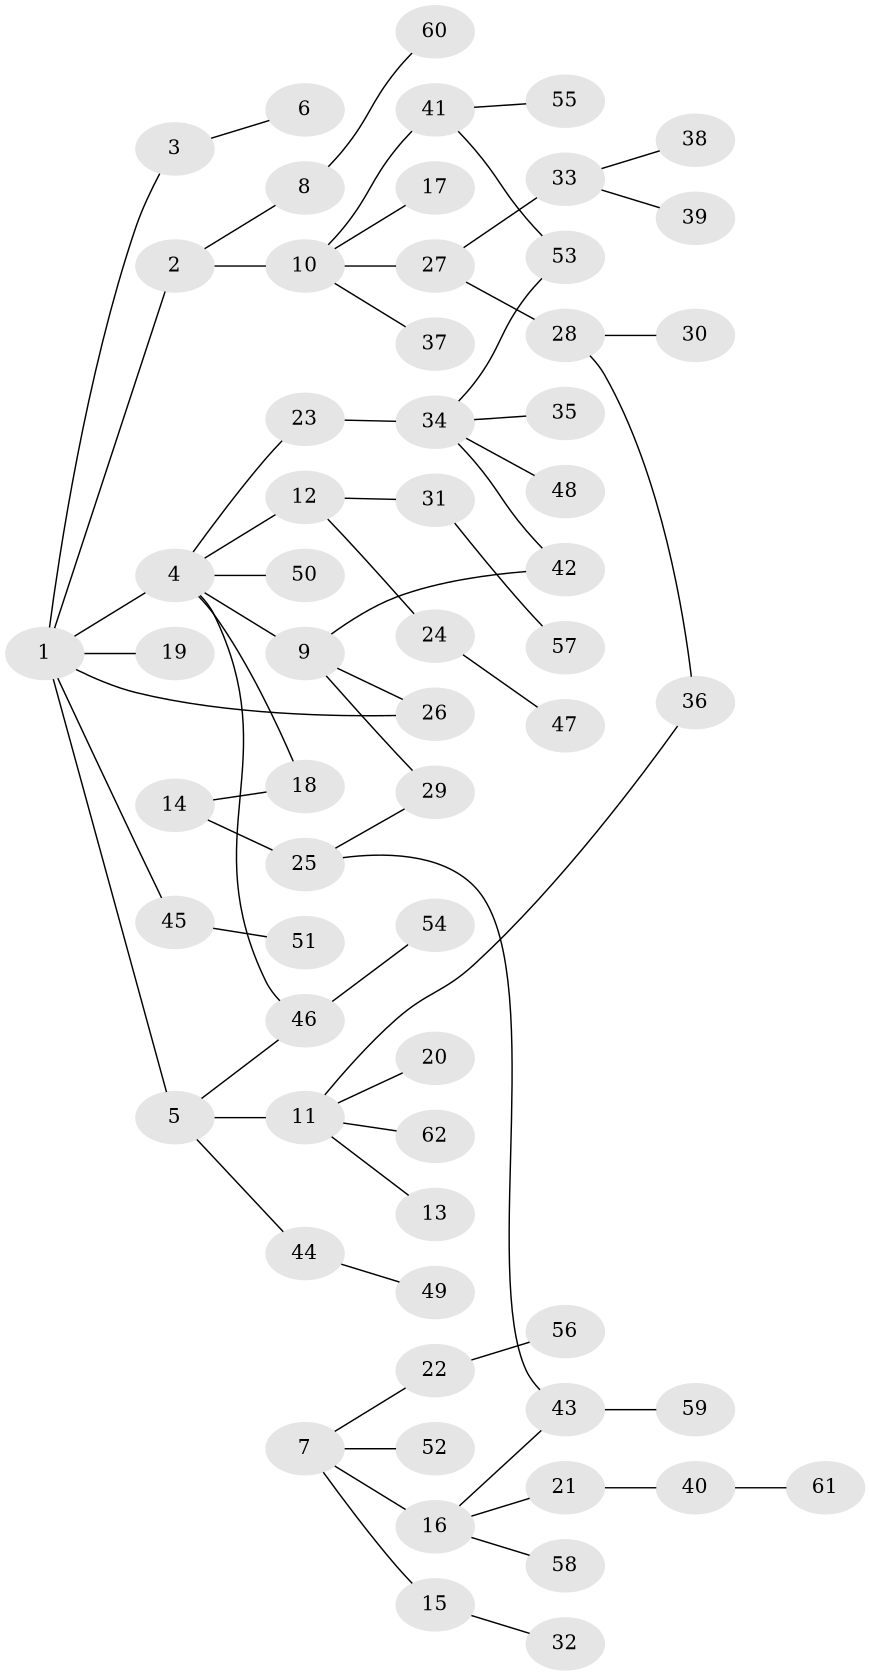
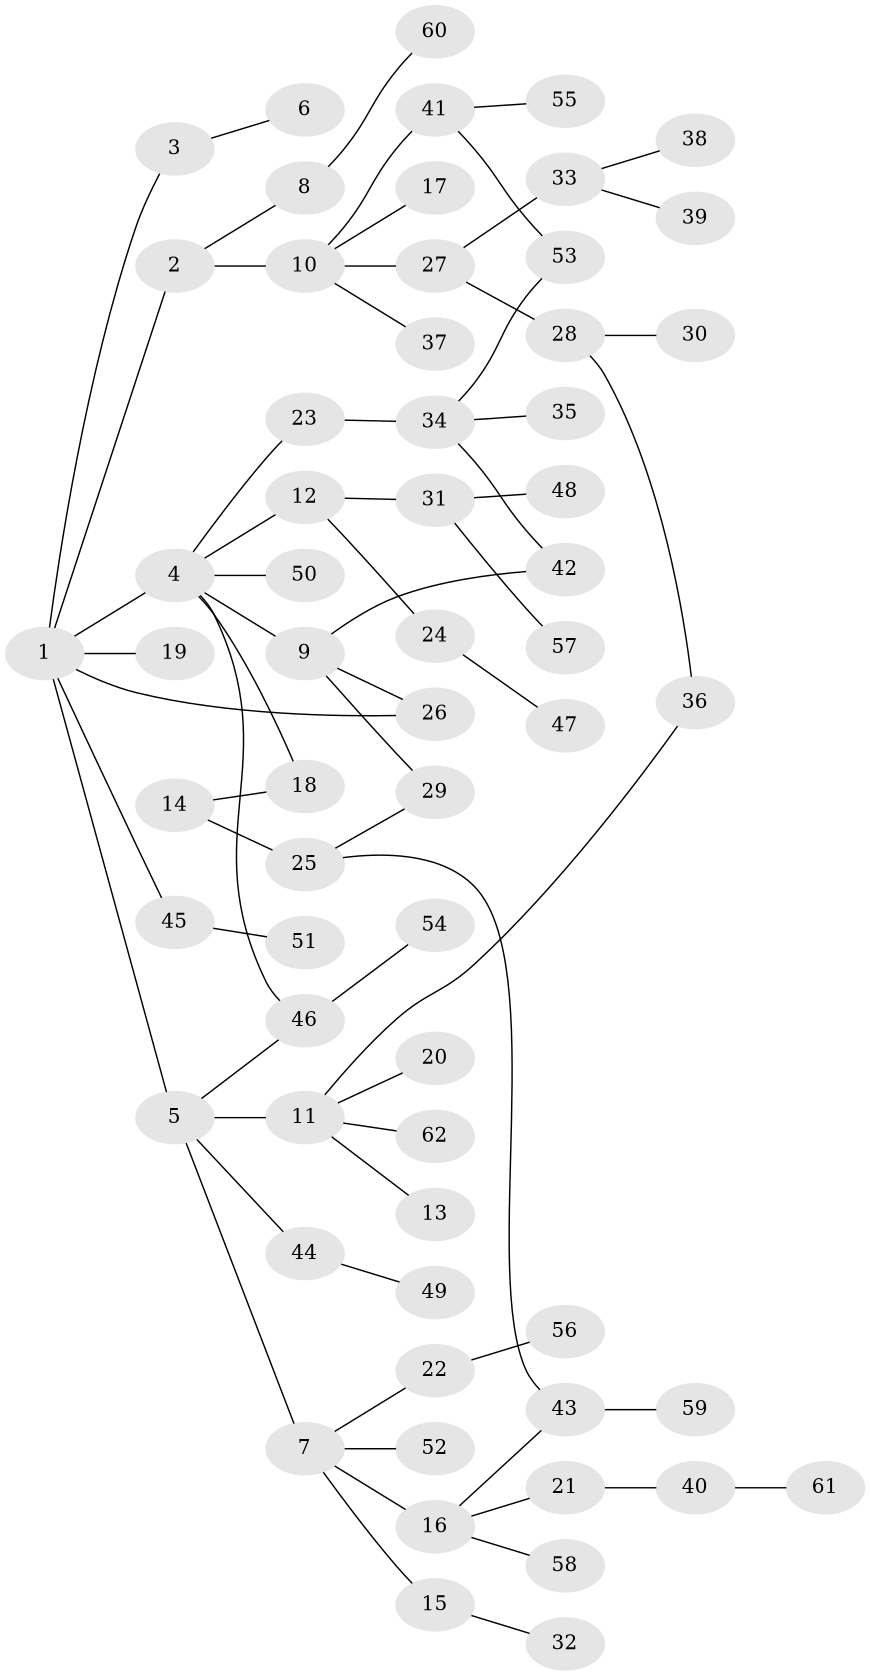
(500, 457) -> (490, 497)
none -> (240, 1283)
